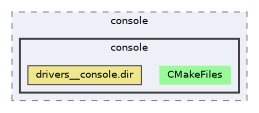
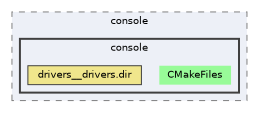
(85, 75) -> (85, 75)
